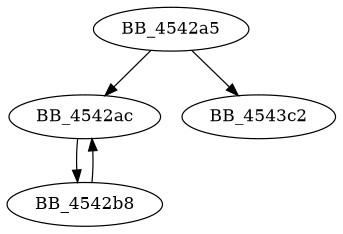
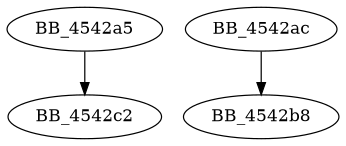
(132, 69) -> none
(259, 117) -> (85, 117)
(93, 167) -> none
